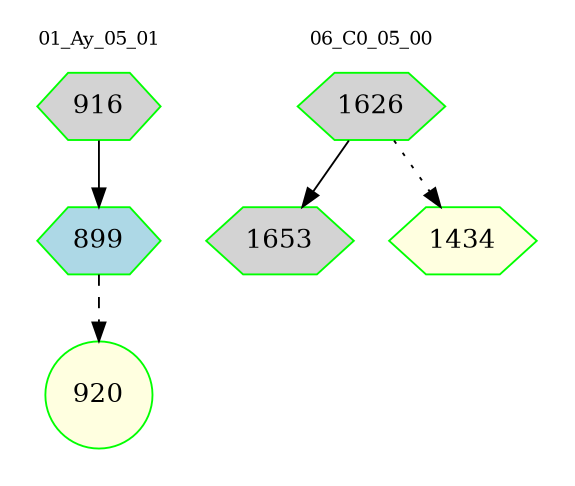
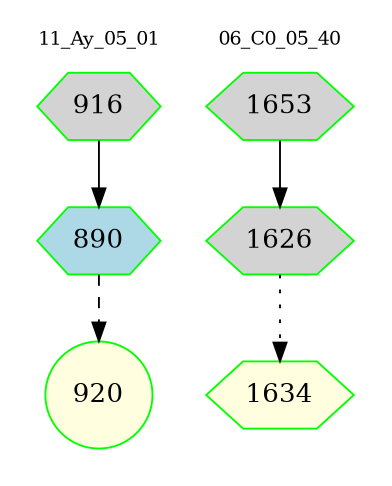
(99, 40) -> (99, 40)
(371, 40) -> (280, 40)
(331, 166) -> (280, 164)
(99, 241) -> (99, 241)
(463, 241) -> (280, 395)
